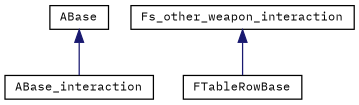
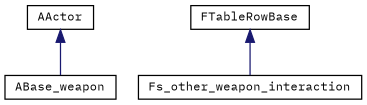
(79, 17) -> (60, 17)
(243, 59) -> (250, 59)
(79, 87) -> (60, 87)
